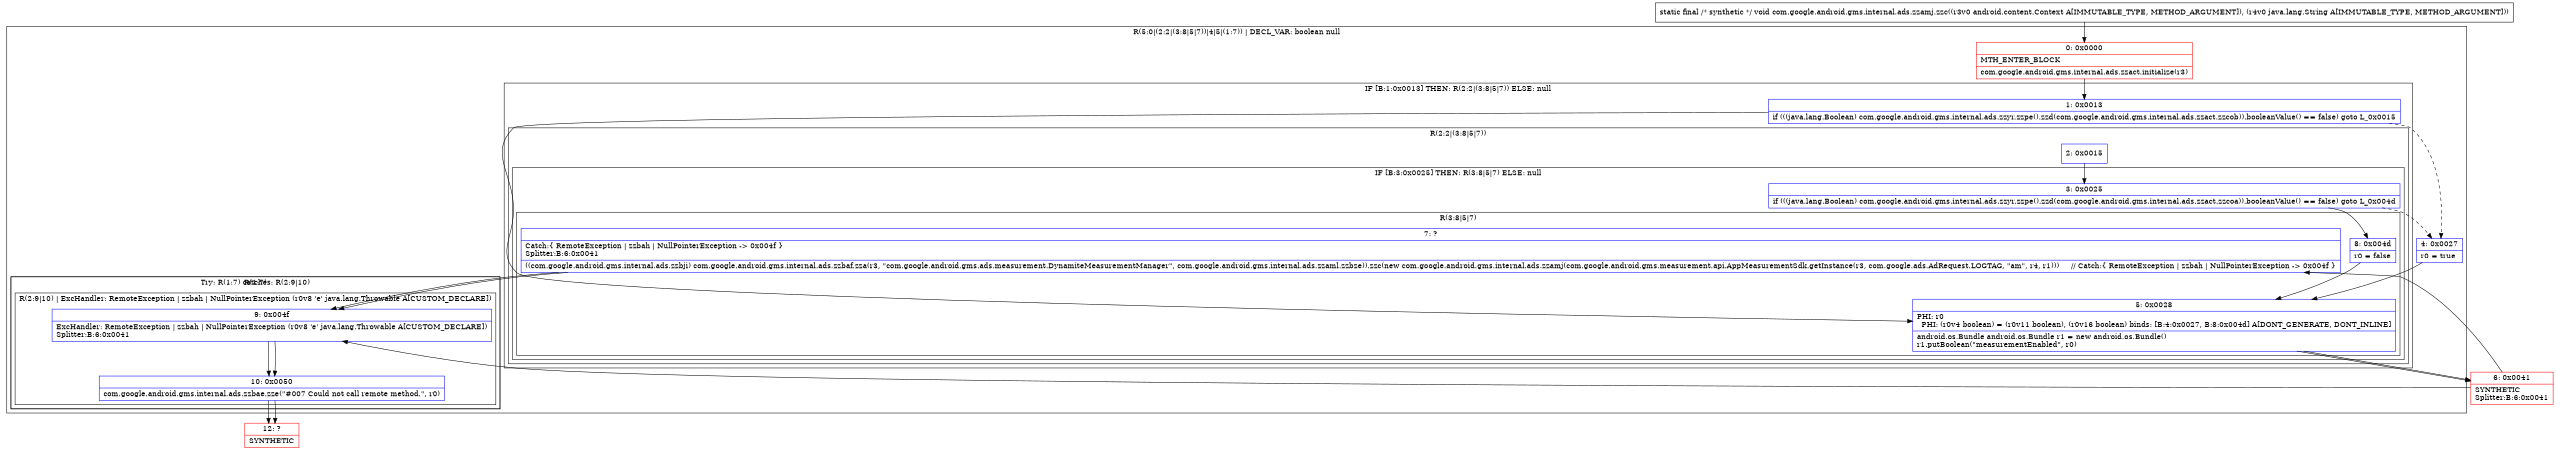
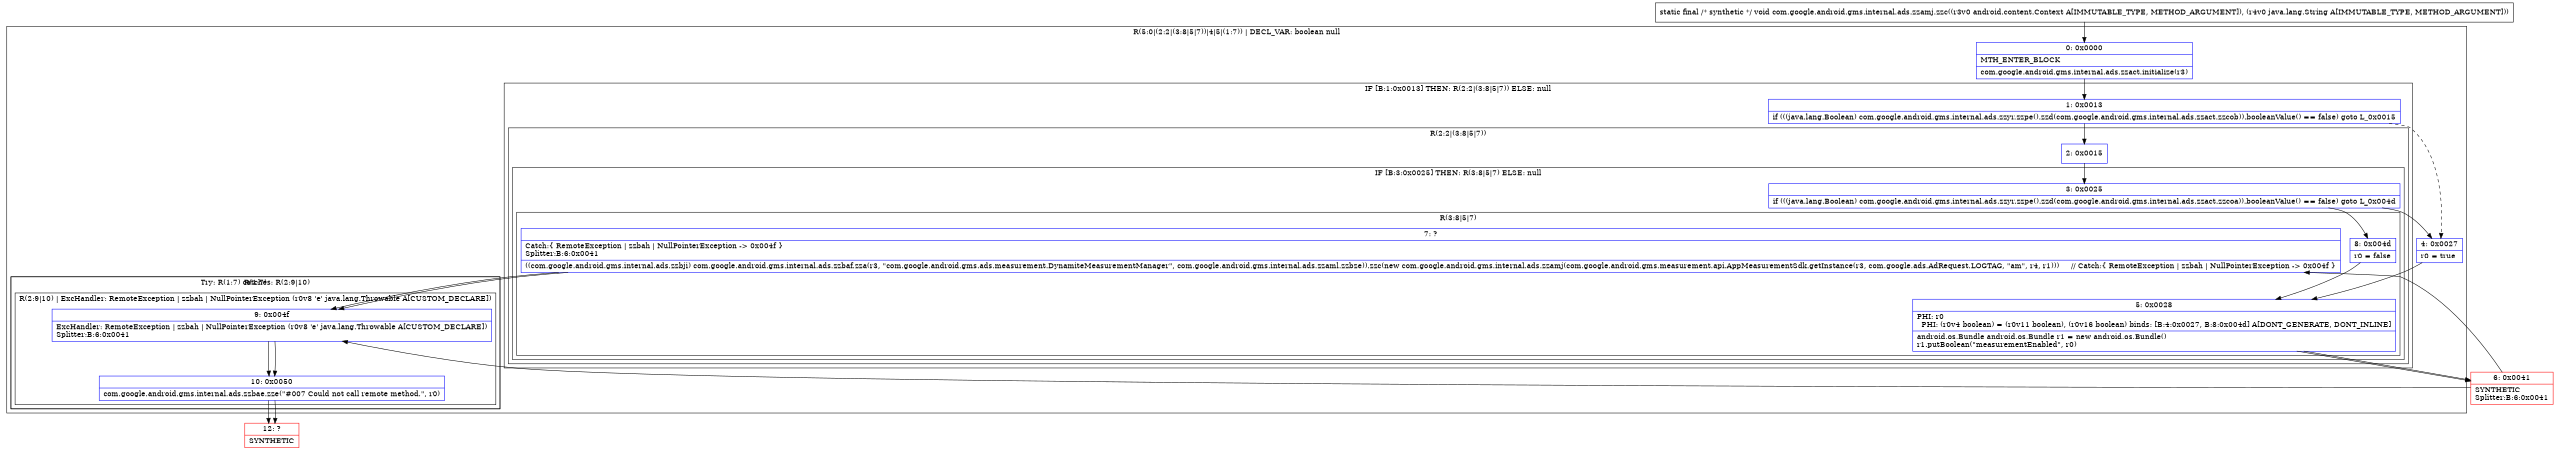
(2084, 61) -> (2084, 61)
(2416, 221) -> (2416, 221)
(578, 282) -> (2084, 131)
